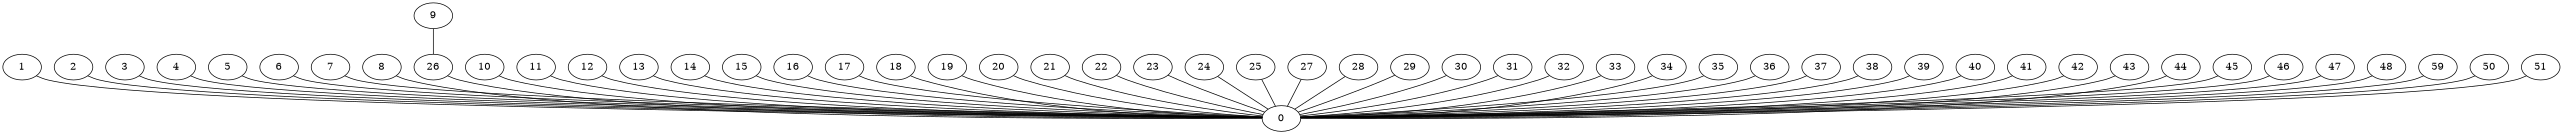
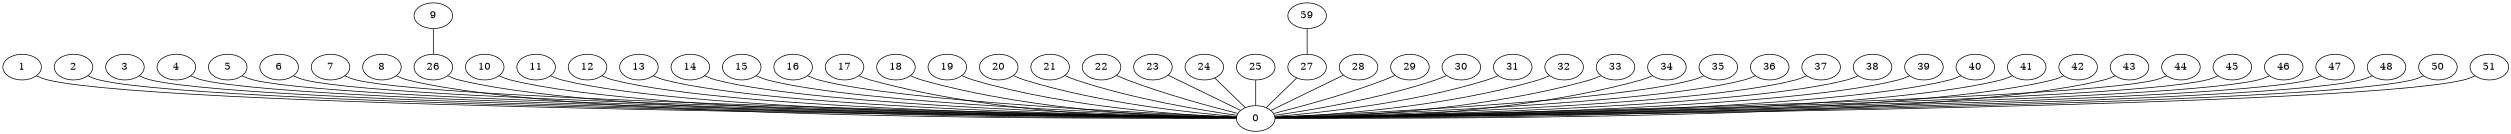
(1863, 109) -> (1307, 41)
